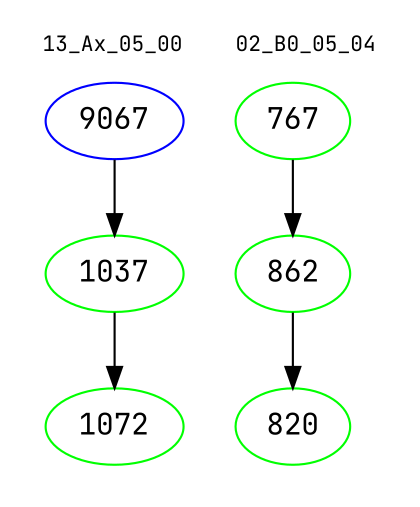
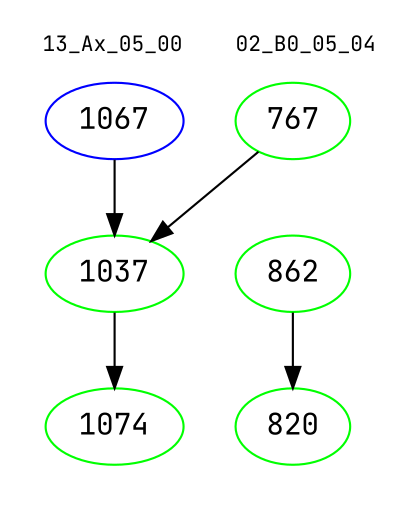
(115, 121) -> (115, 121)
(293, 187) -> (234, 173)
(115, 427) -> (115, 427)
